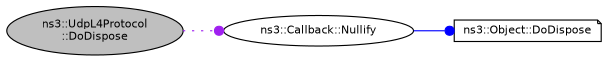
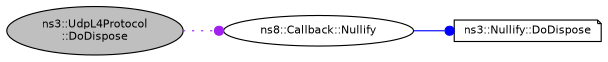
(319, 31) -> (319, 31)
(528, 31) -> (528, 31)
